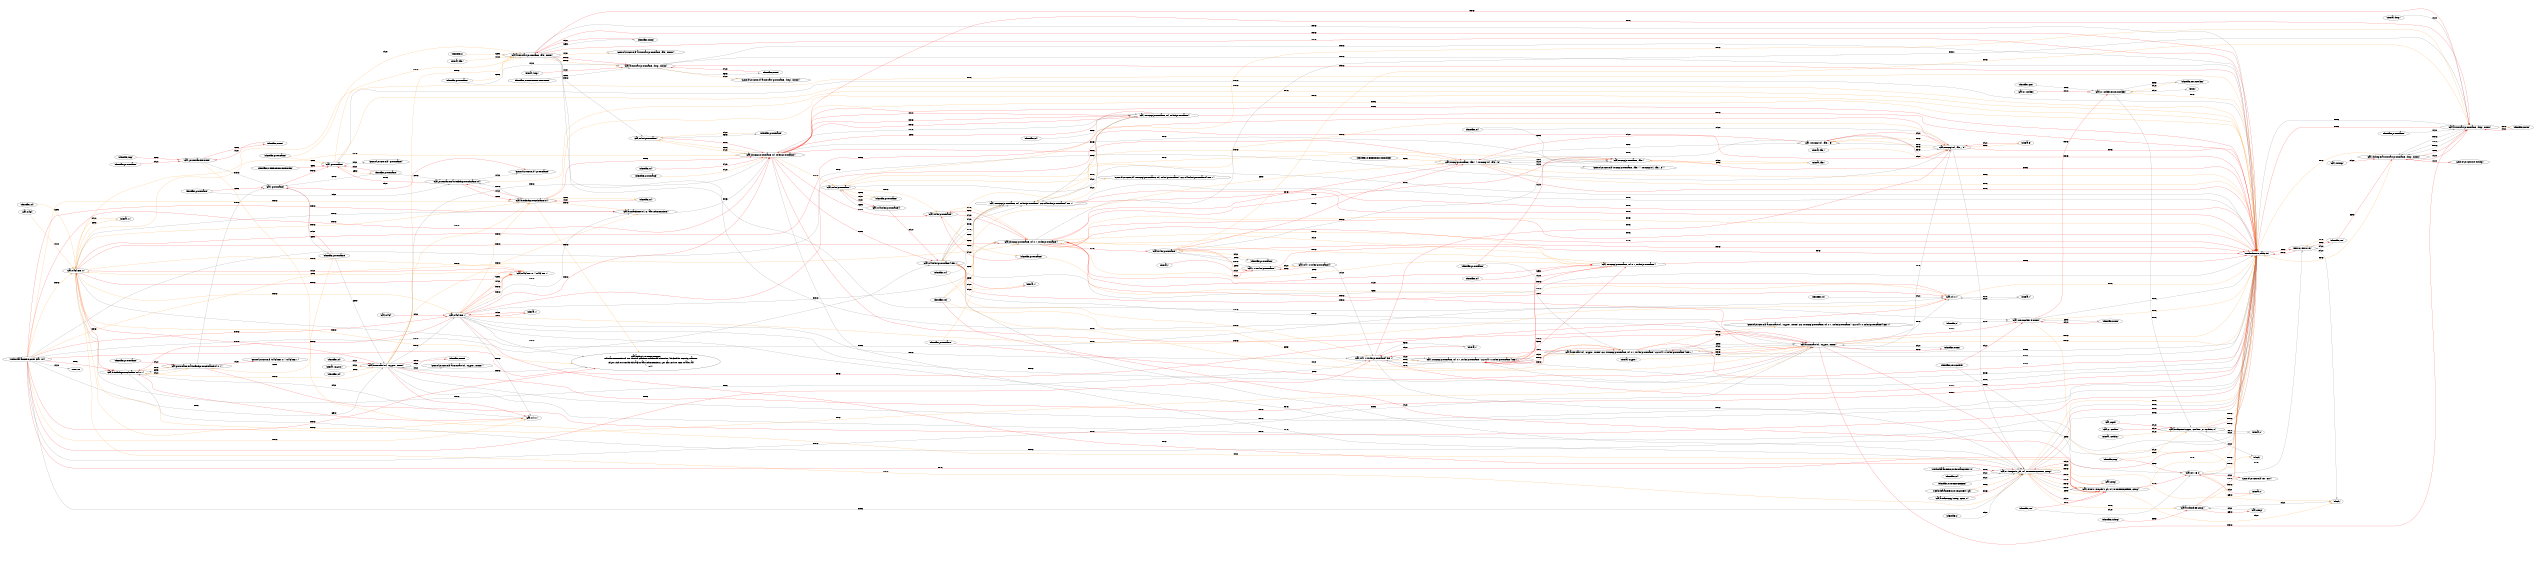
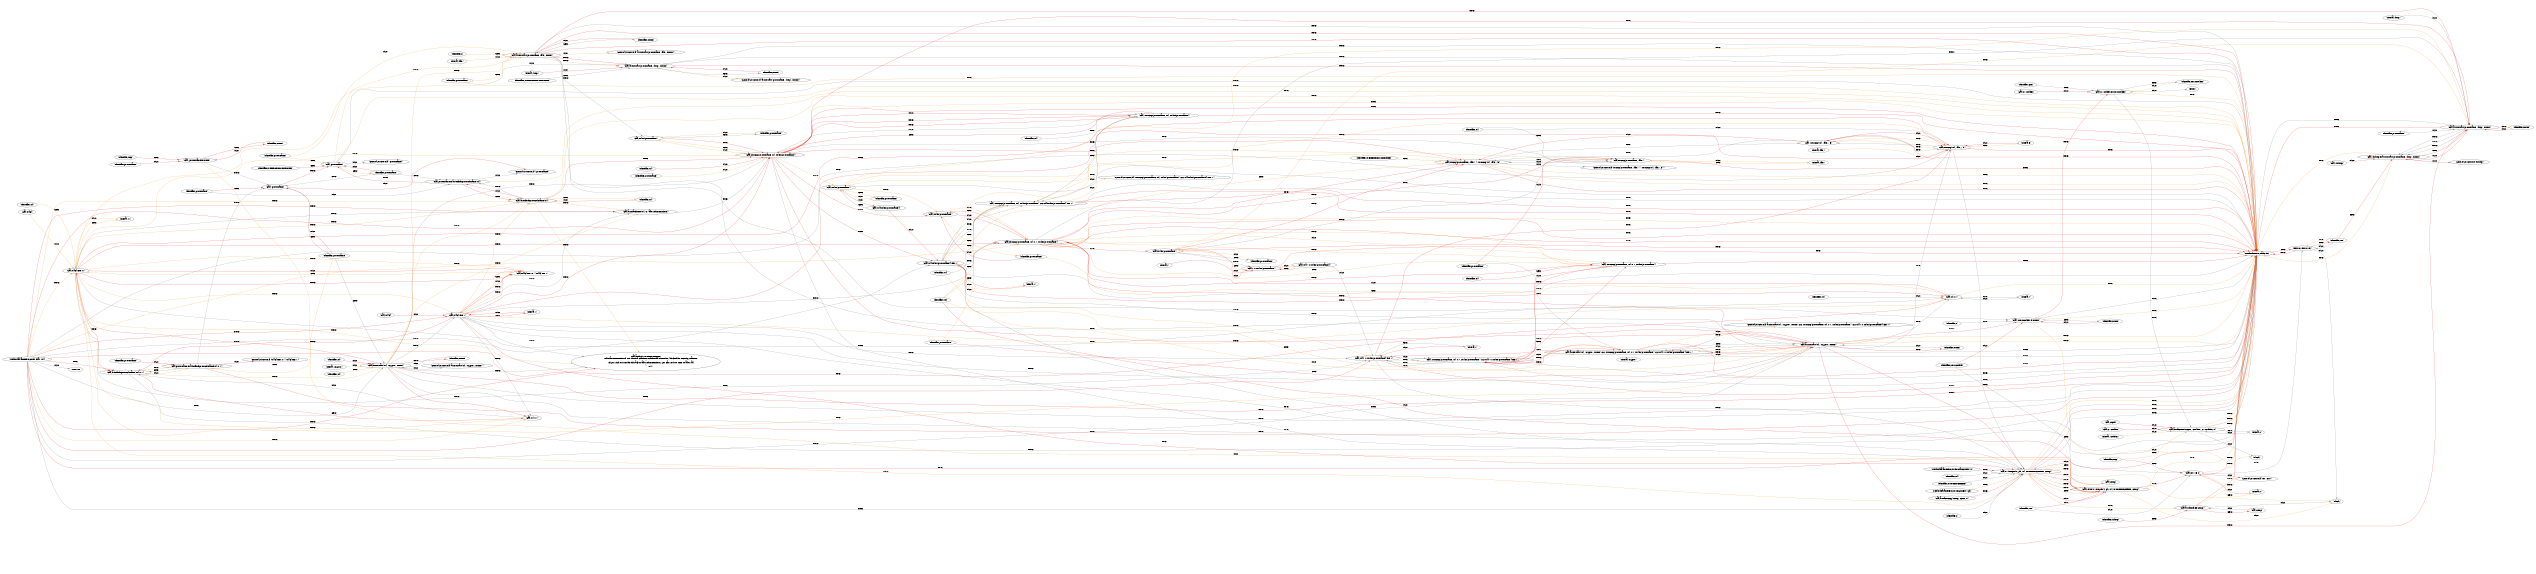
none -> (971, 263)
